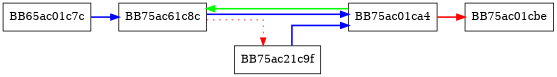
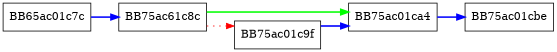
(281, 9) -> none
(274, 14) -> (274, 12)
(447, 17) -> (447, 17)
(278, 60) -> (278, 35)
